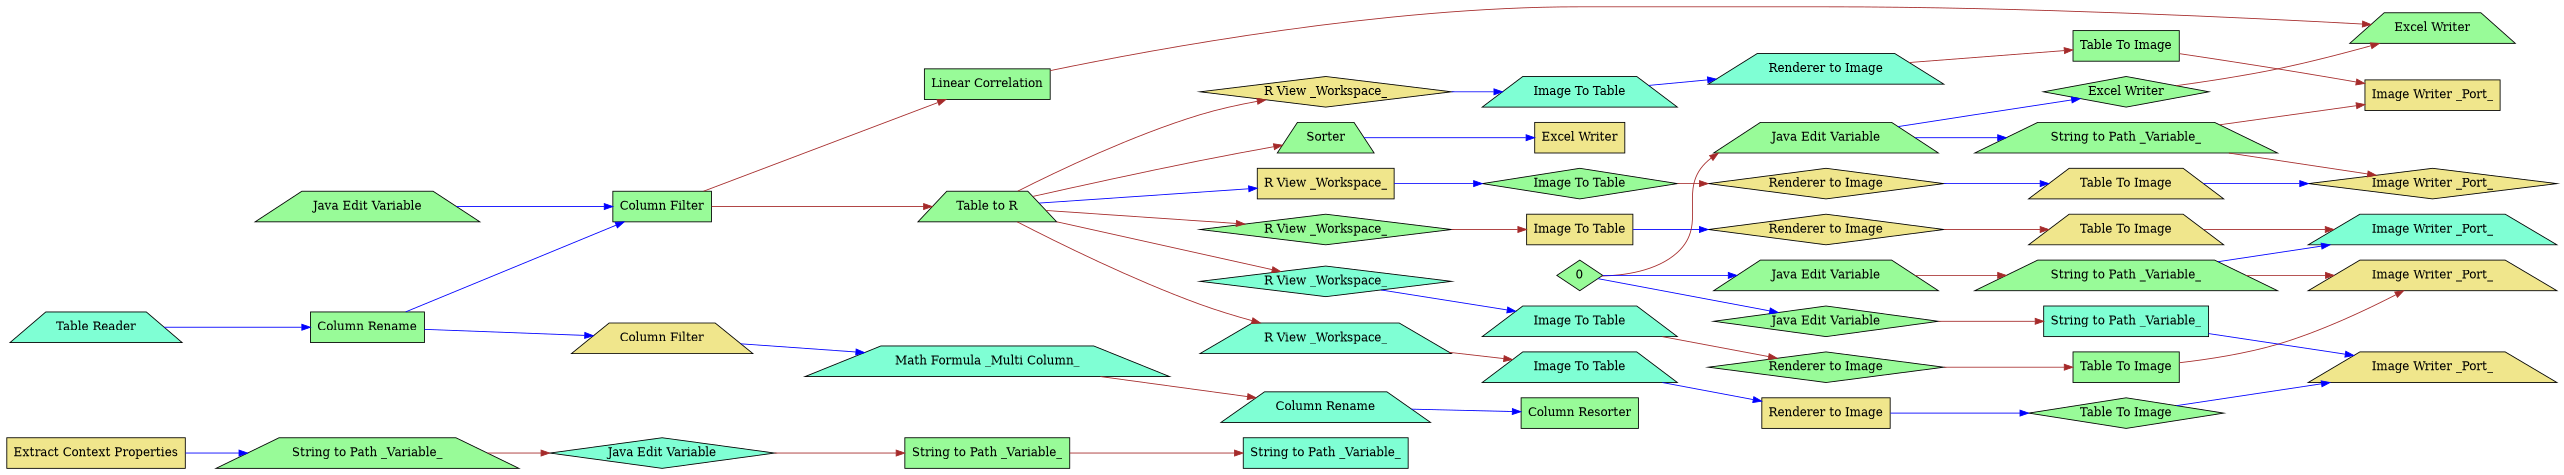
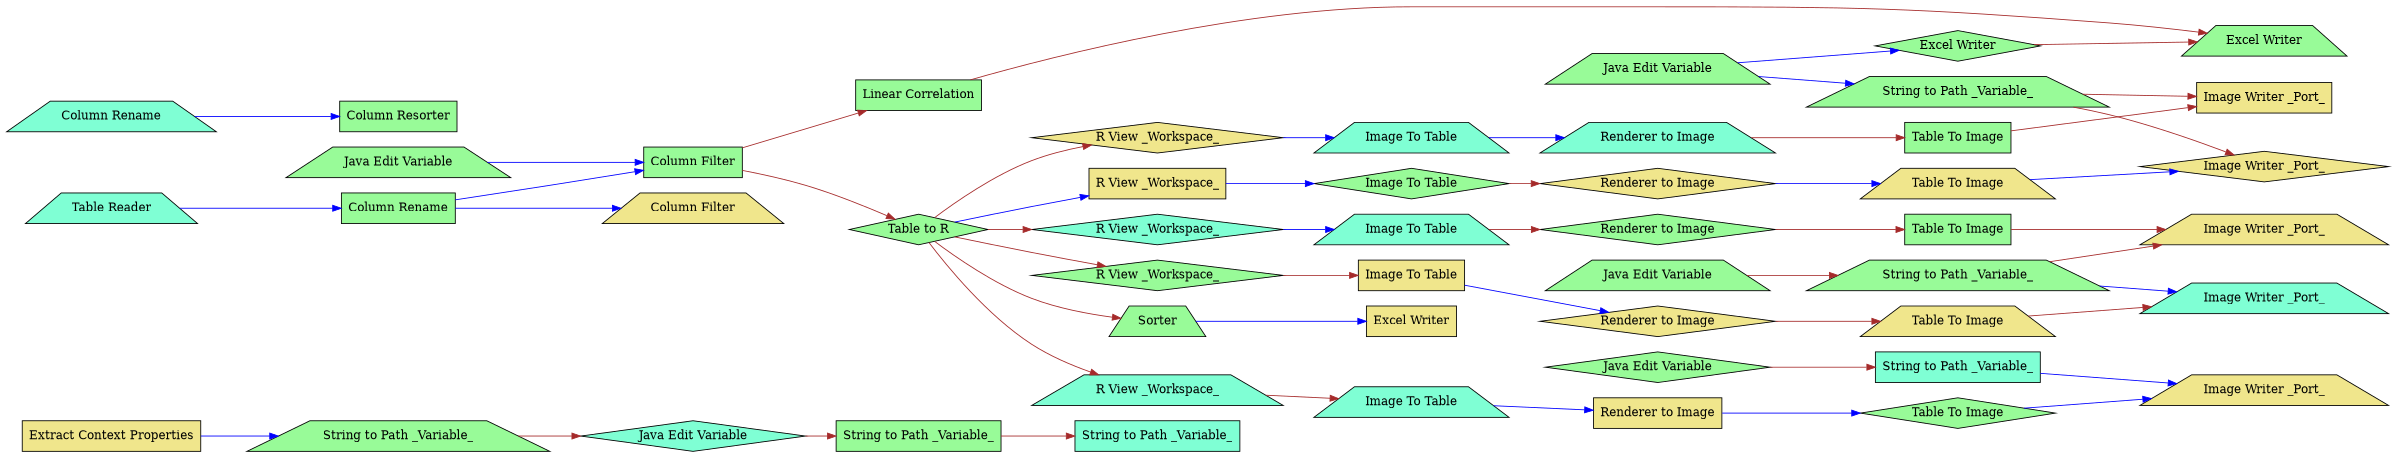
(987, 207) -> (919, 230)
(1580, 275) -> none
(987, 361) -> none
